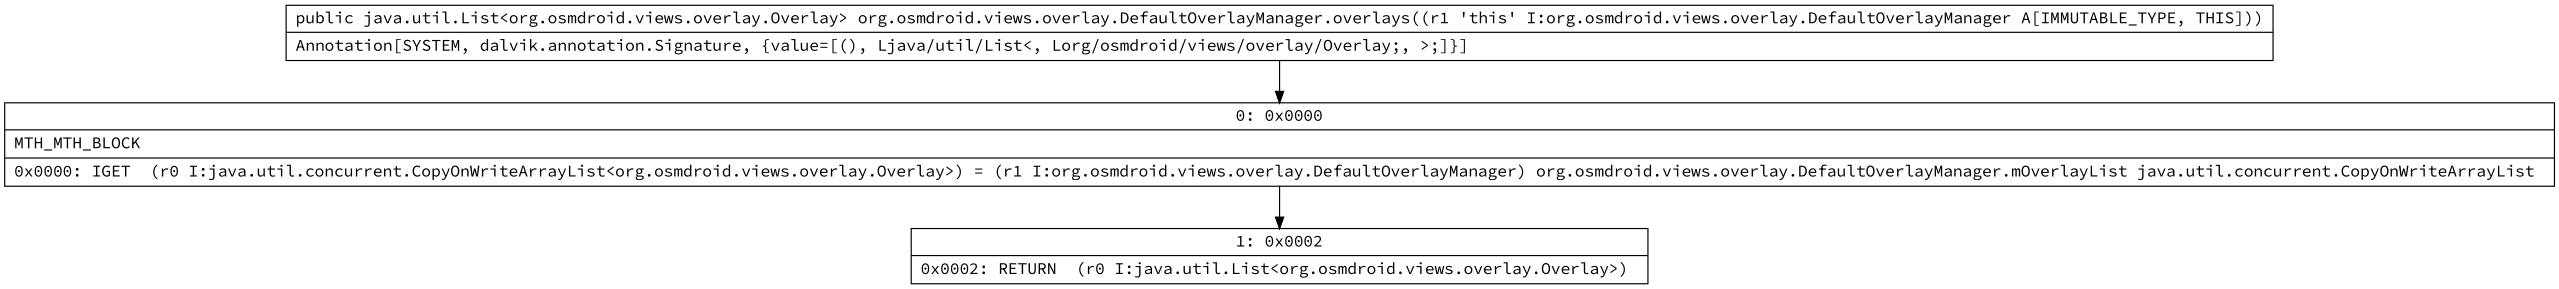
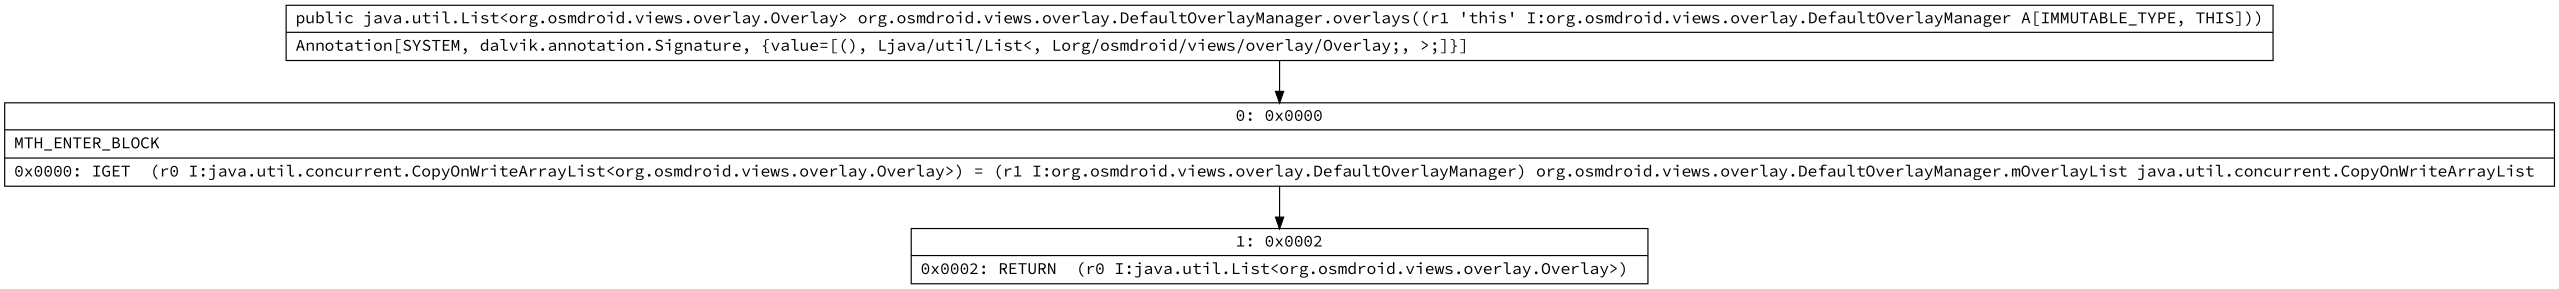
(78, 143) -> (87, 143)
